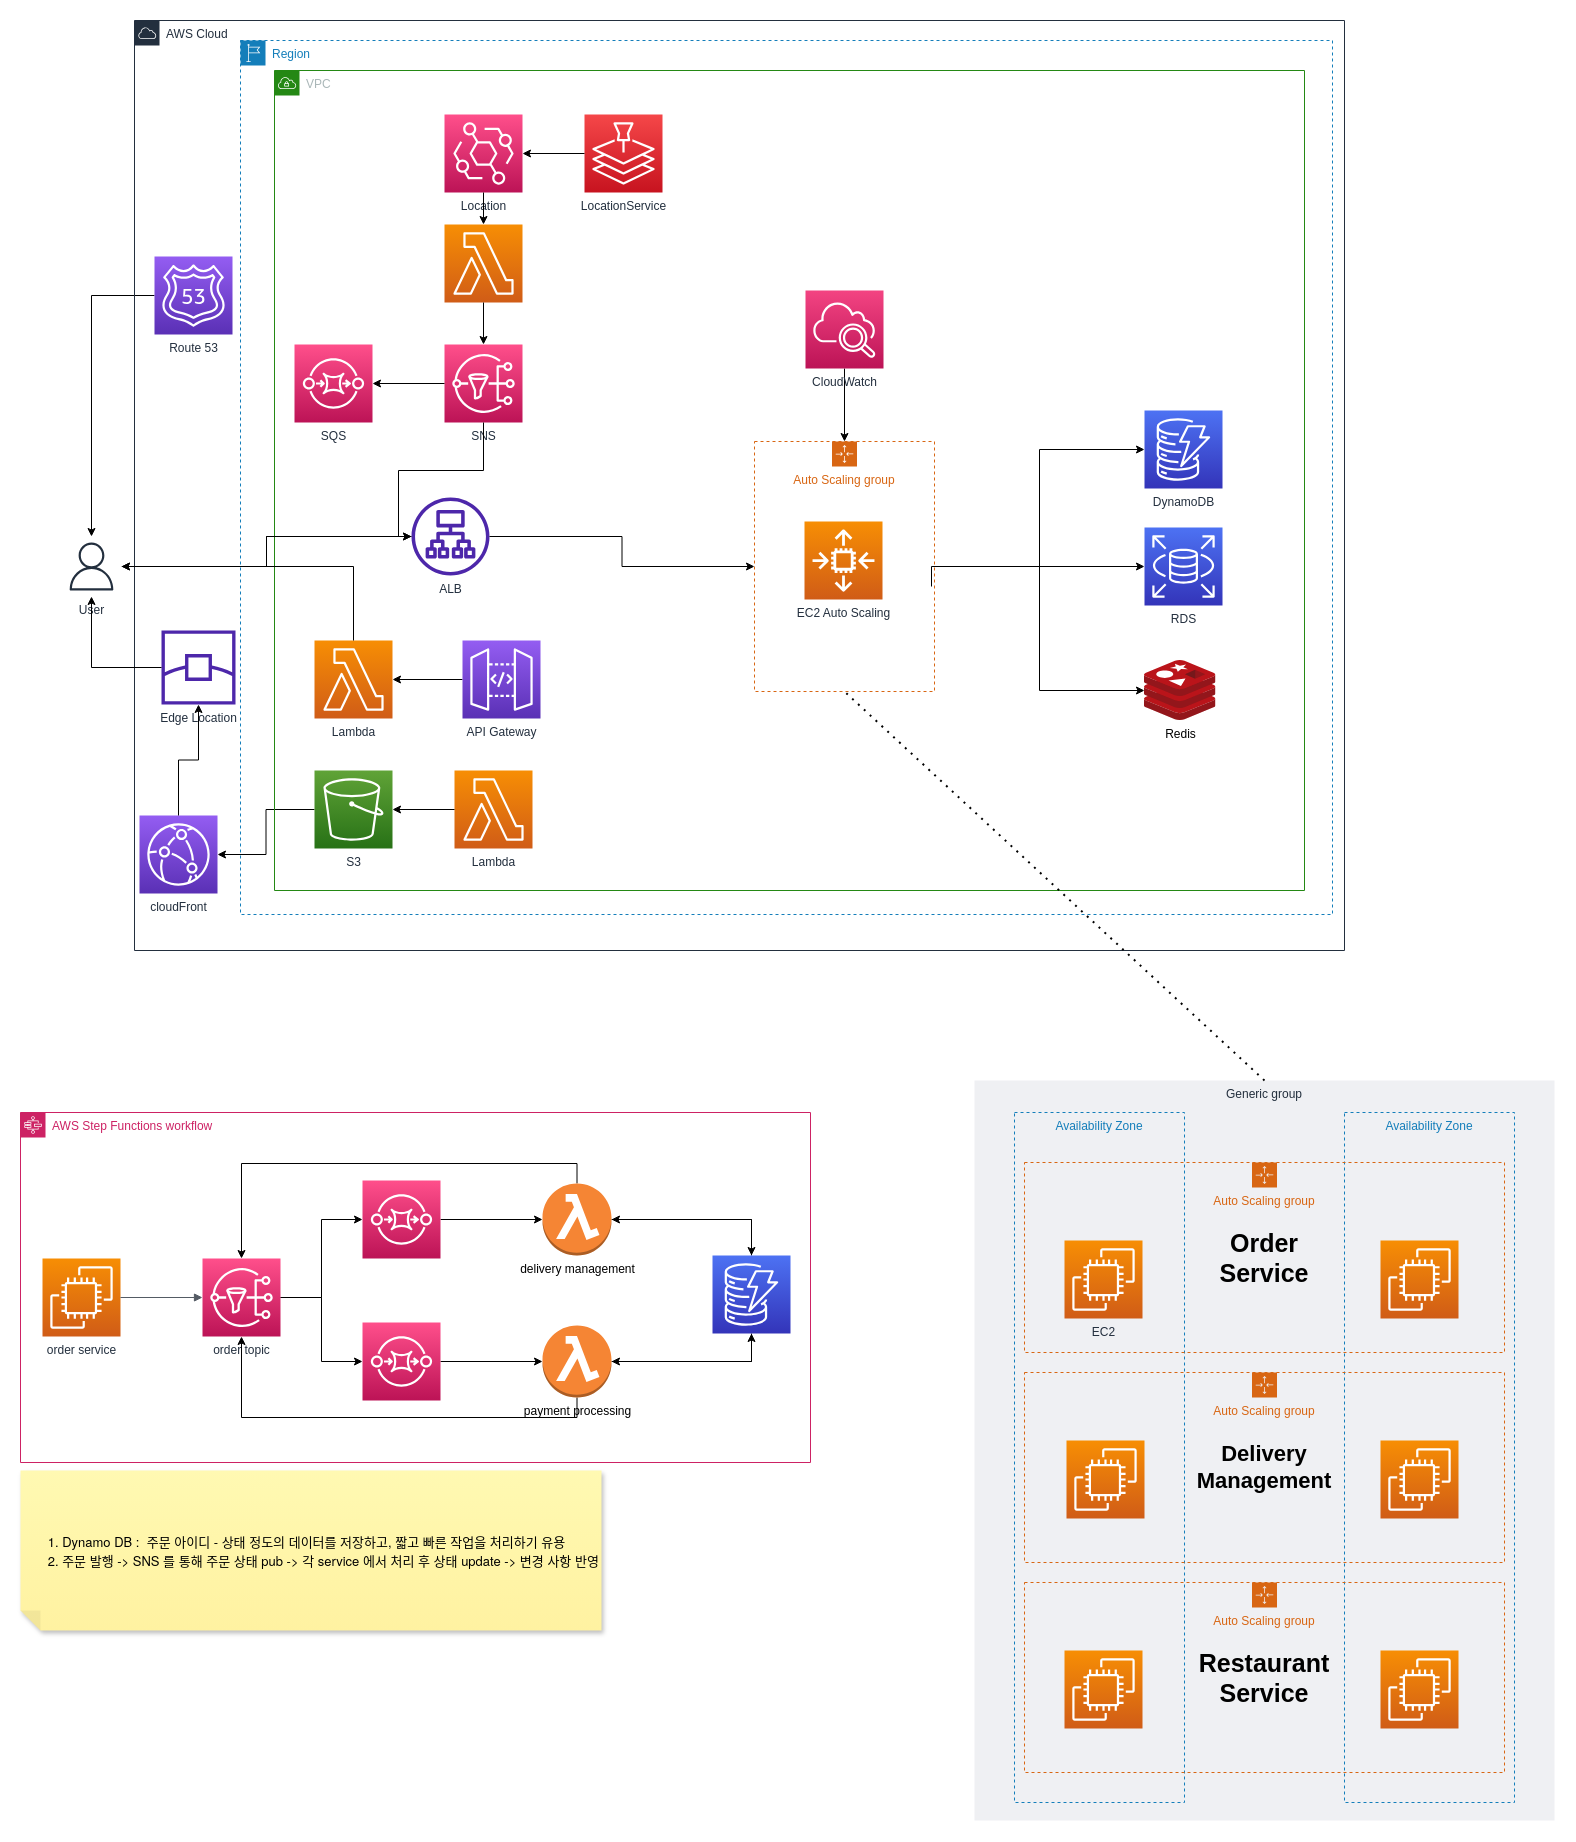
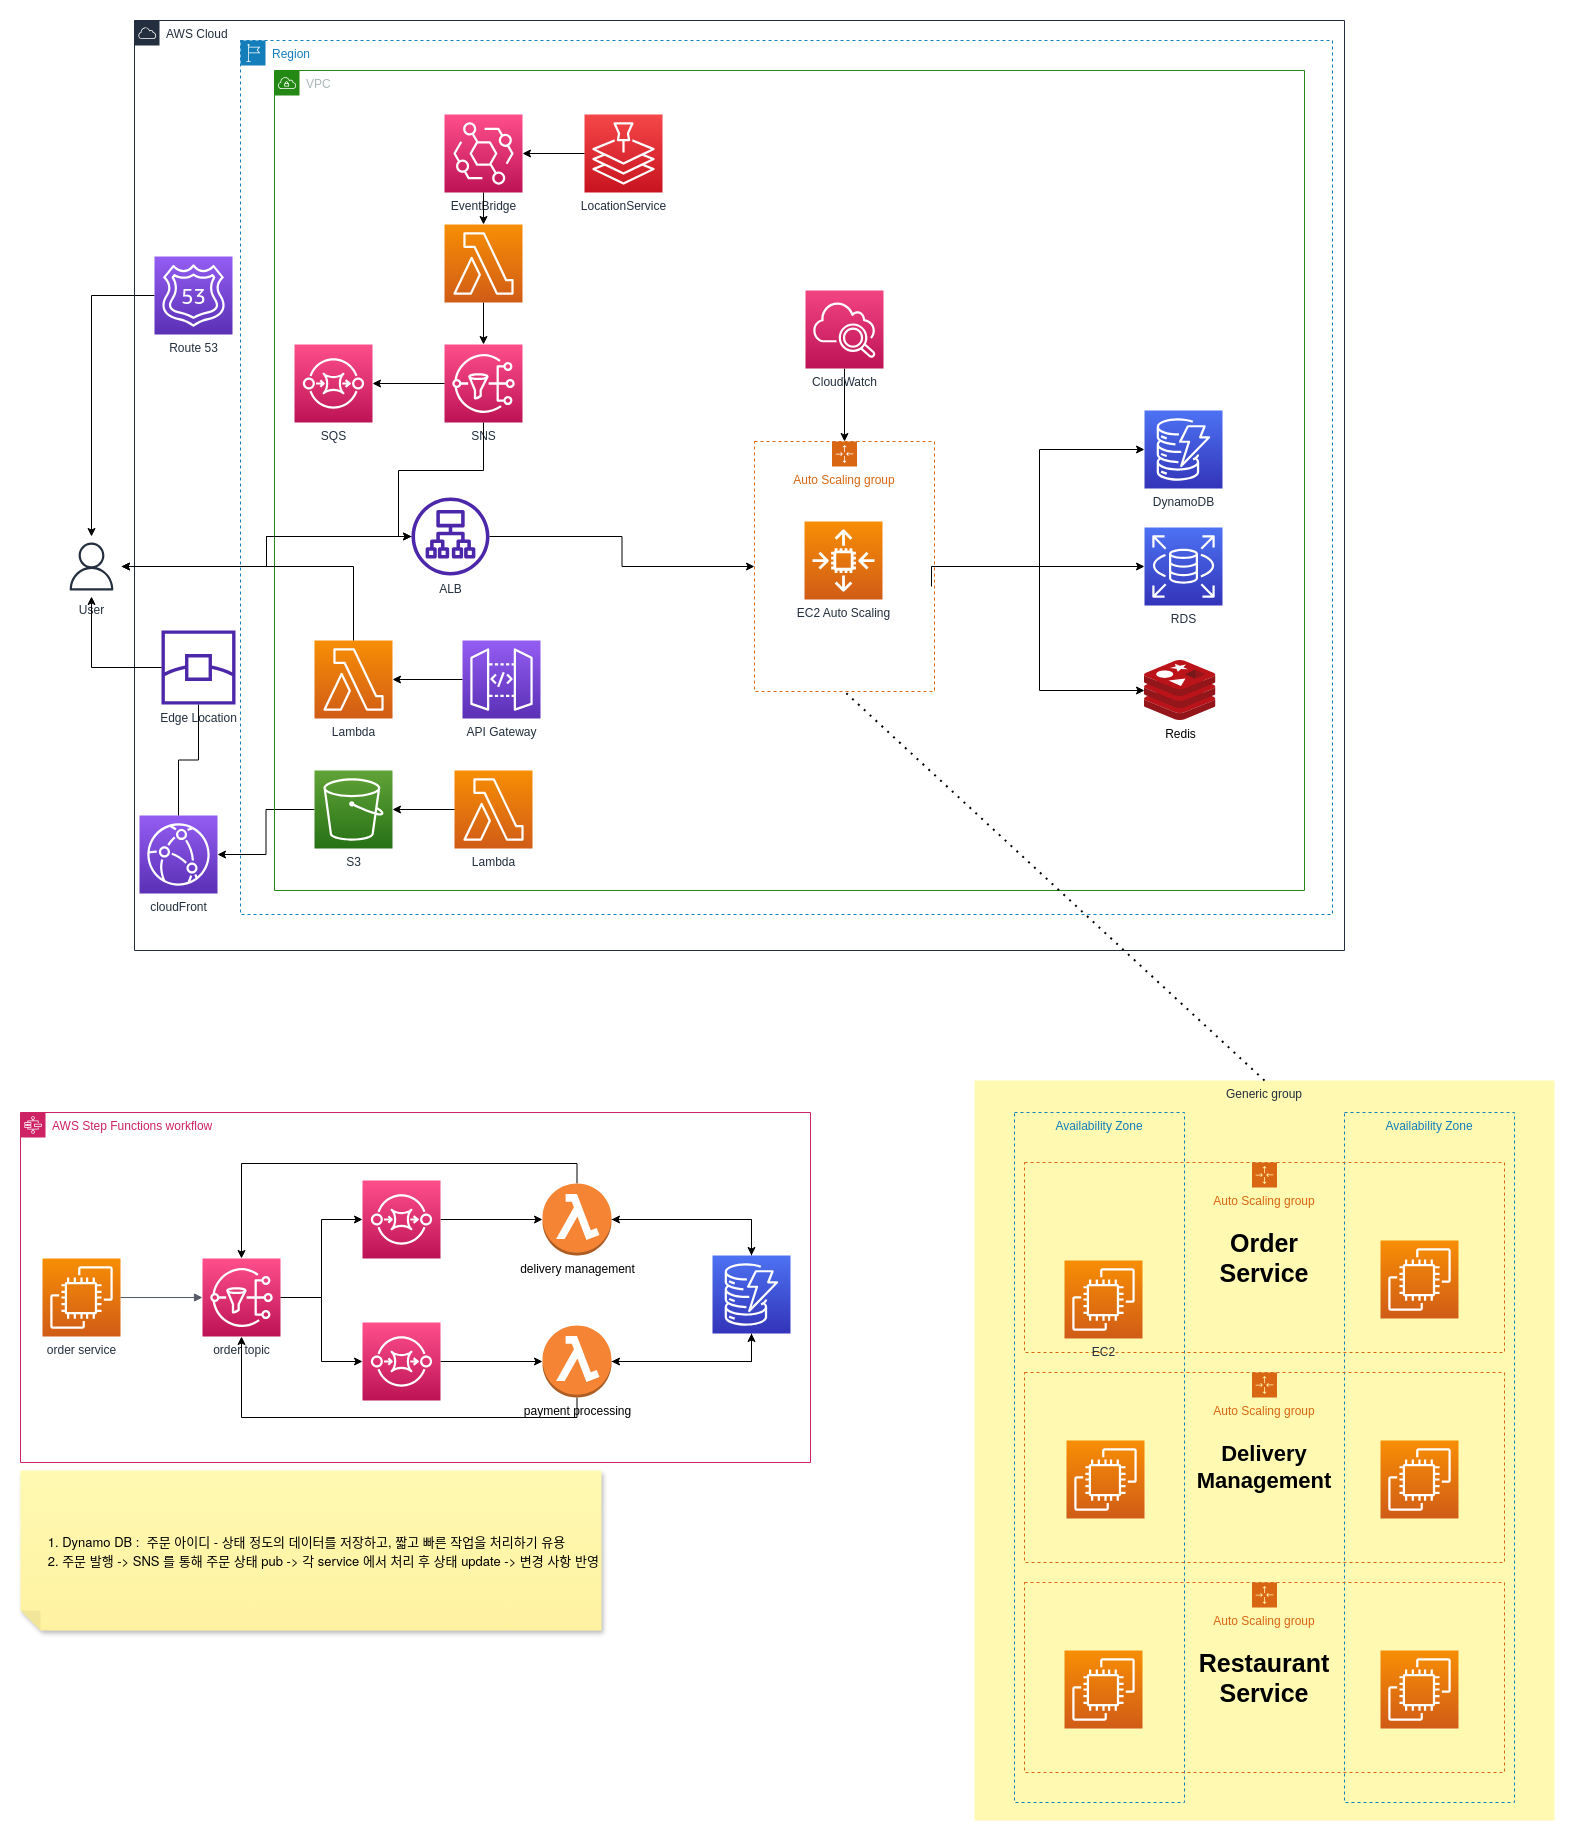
(484, 207) -> (484, 207)
(199, 712) -> (199, 710)
(1104, 1280) -> (1104, 1300)
(1265, 1451) -> (1265, 1451)
